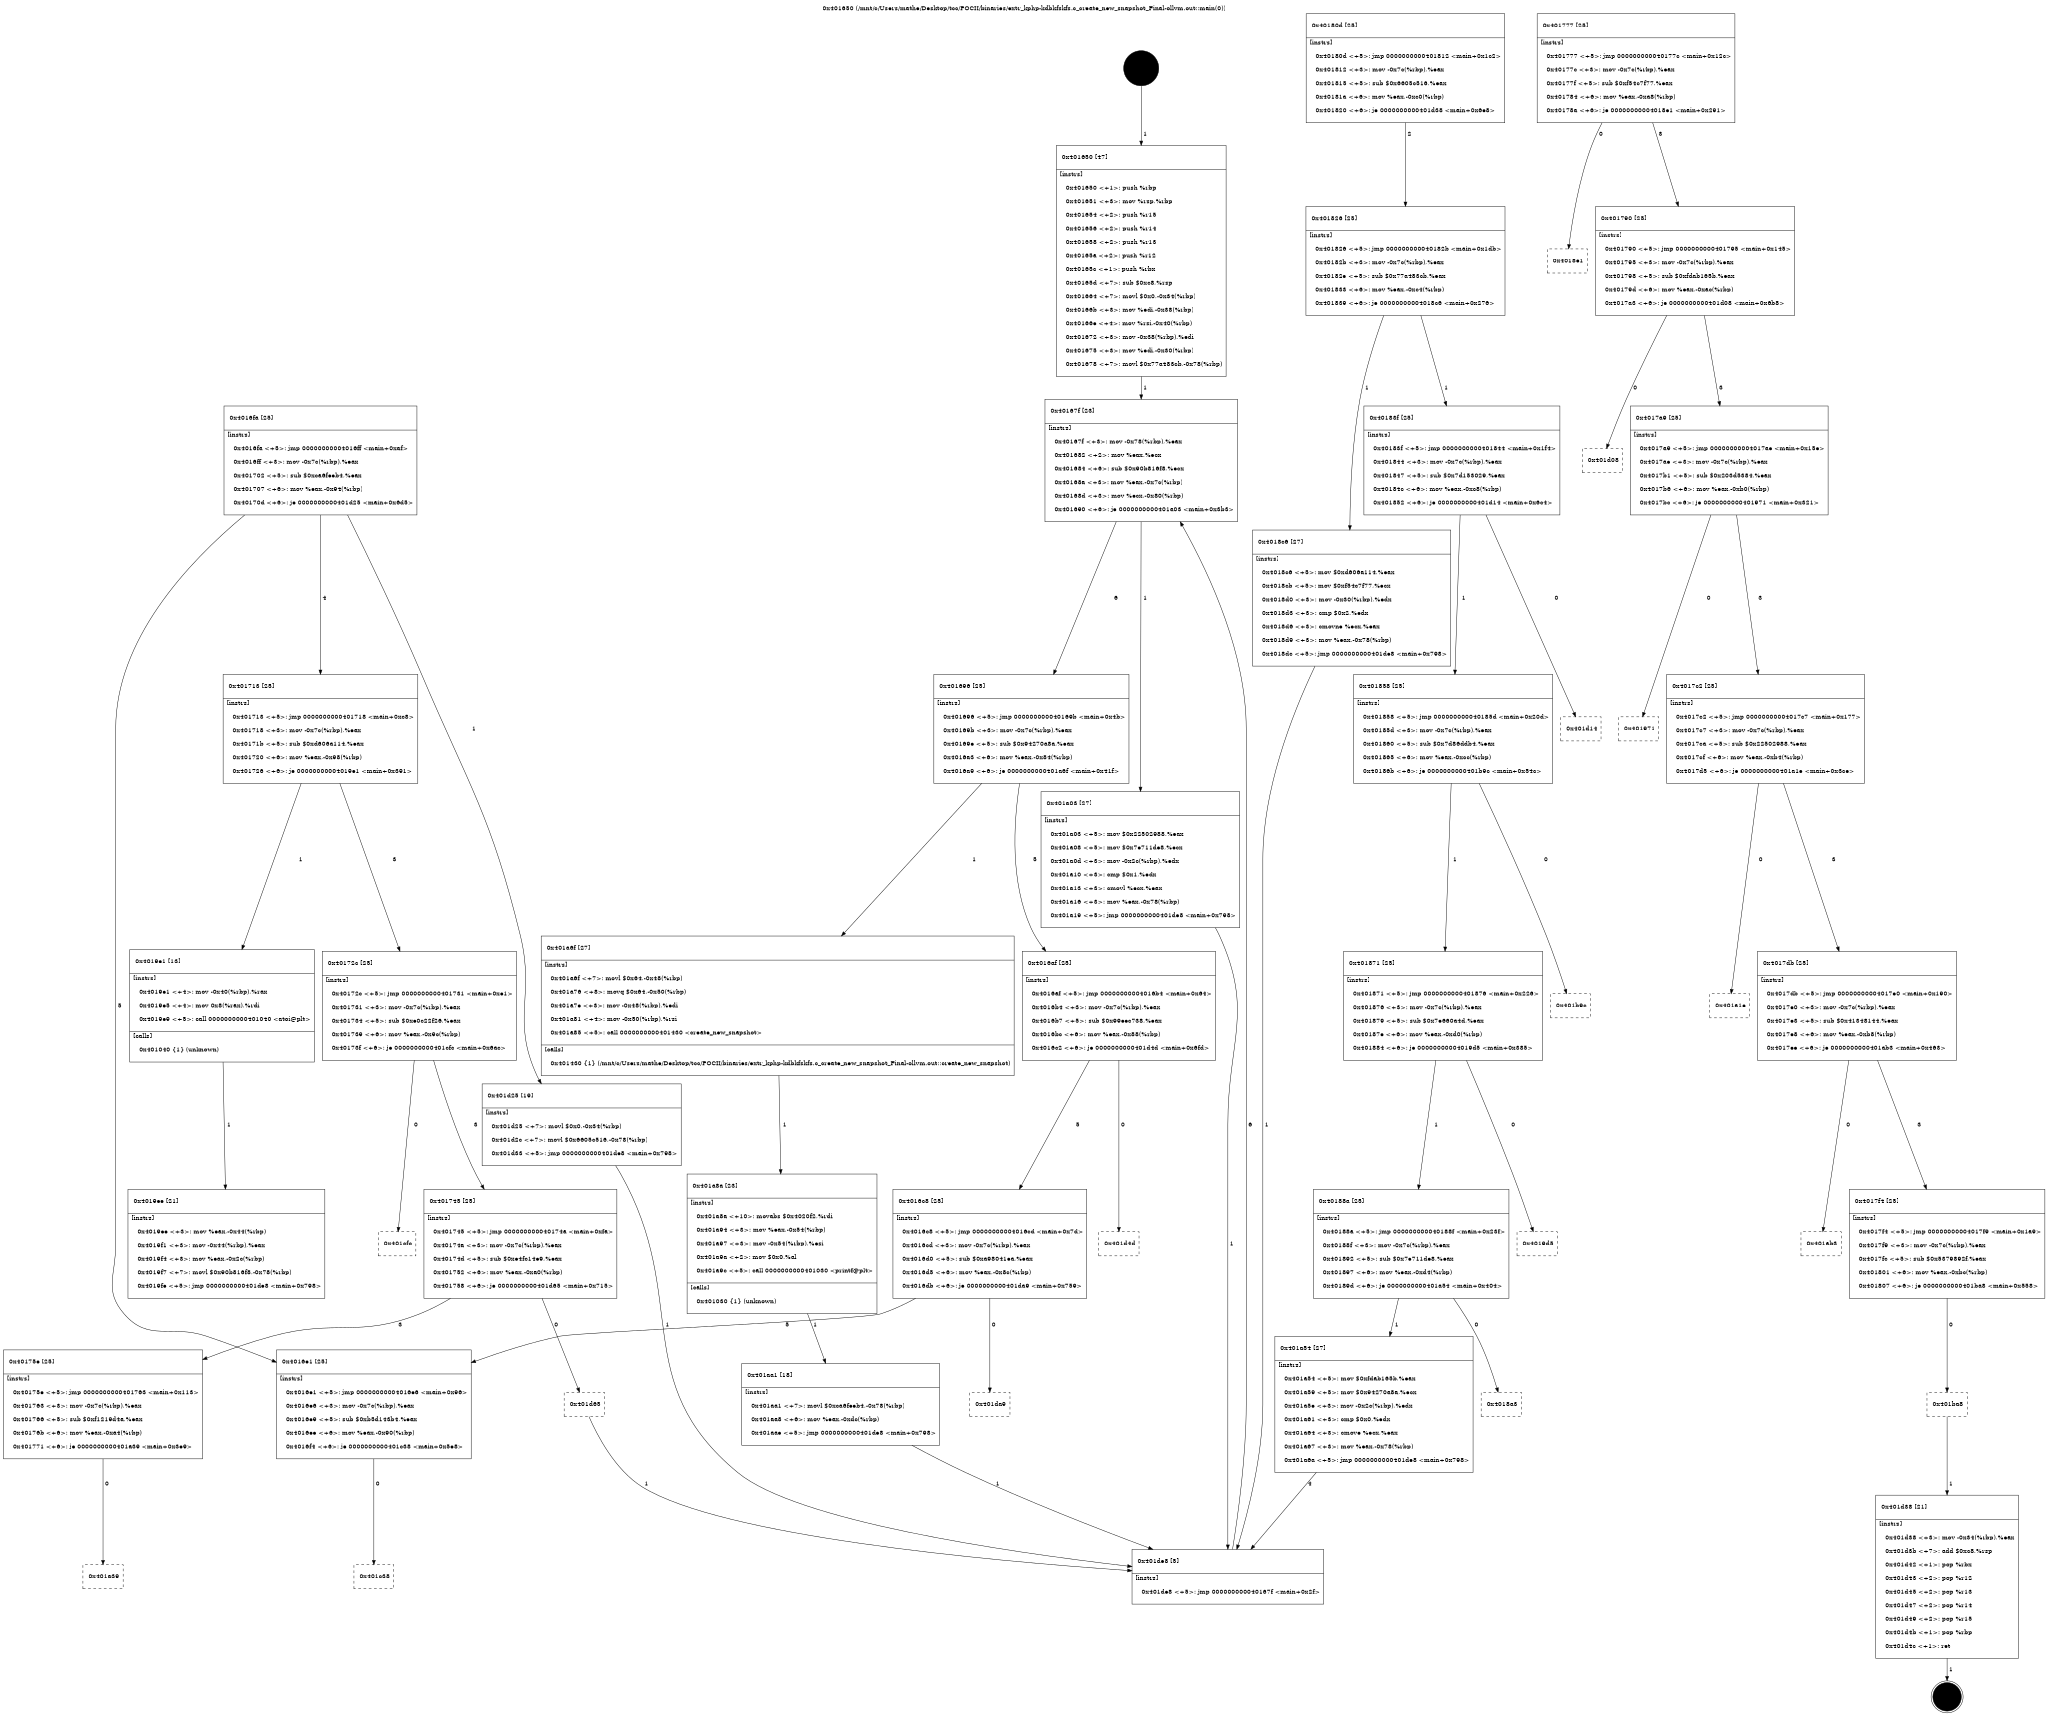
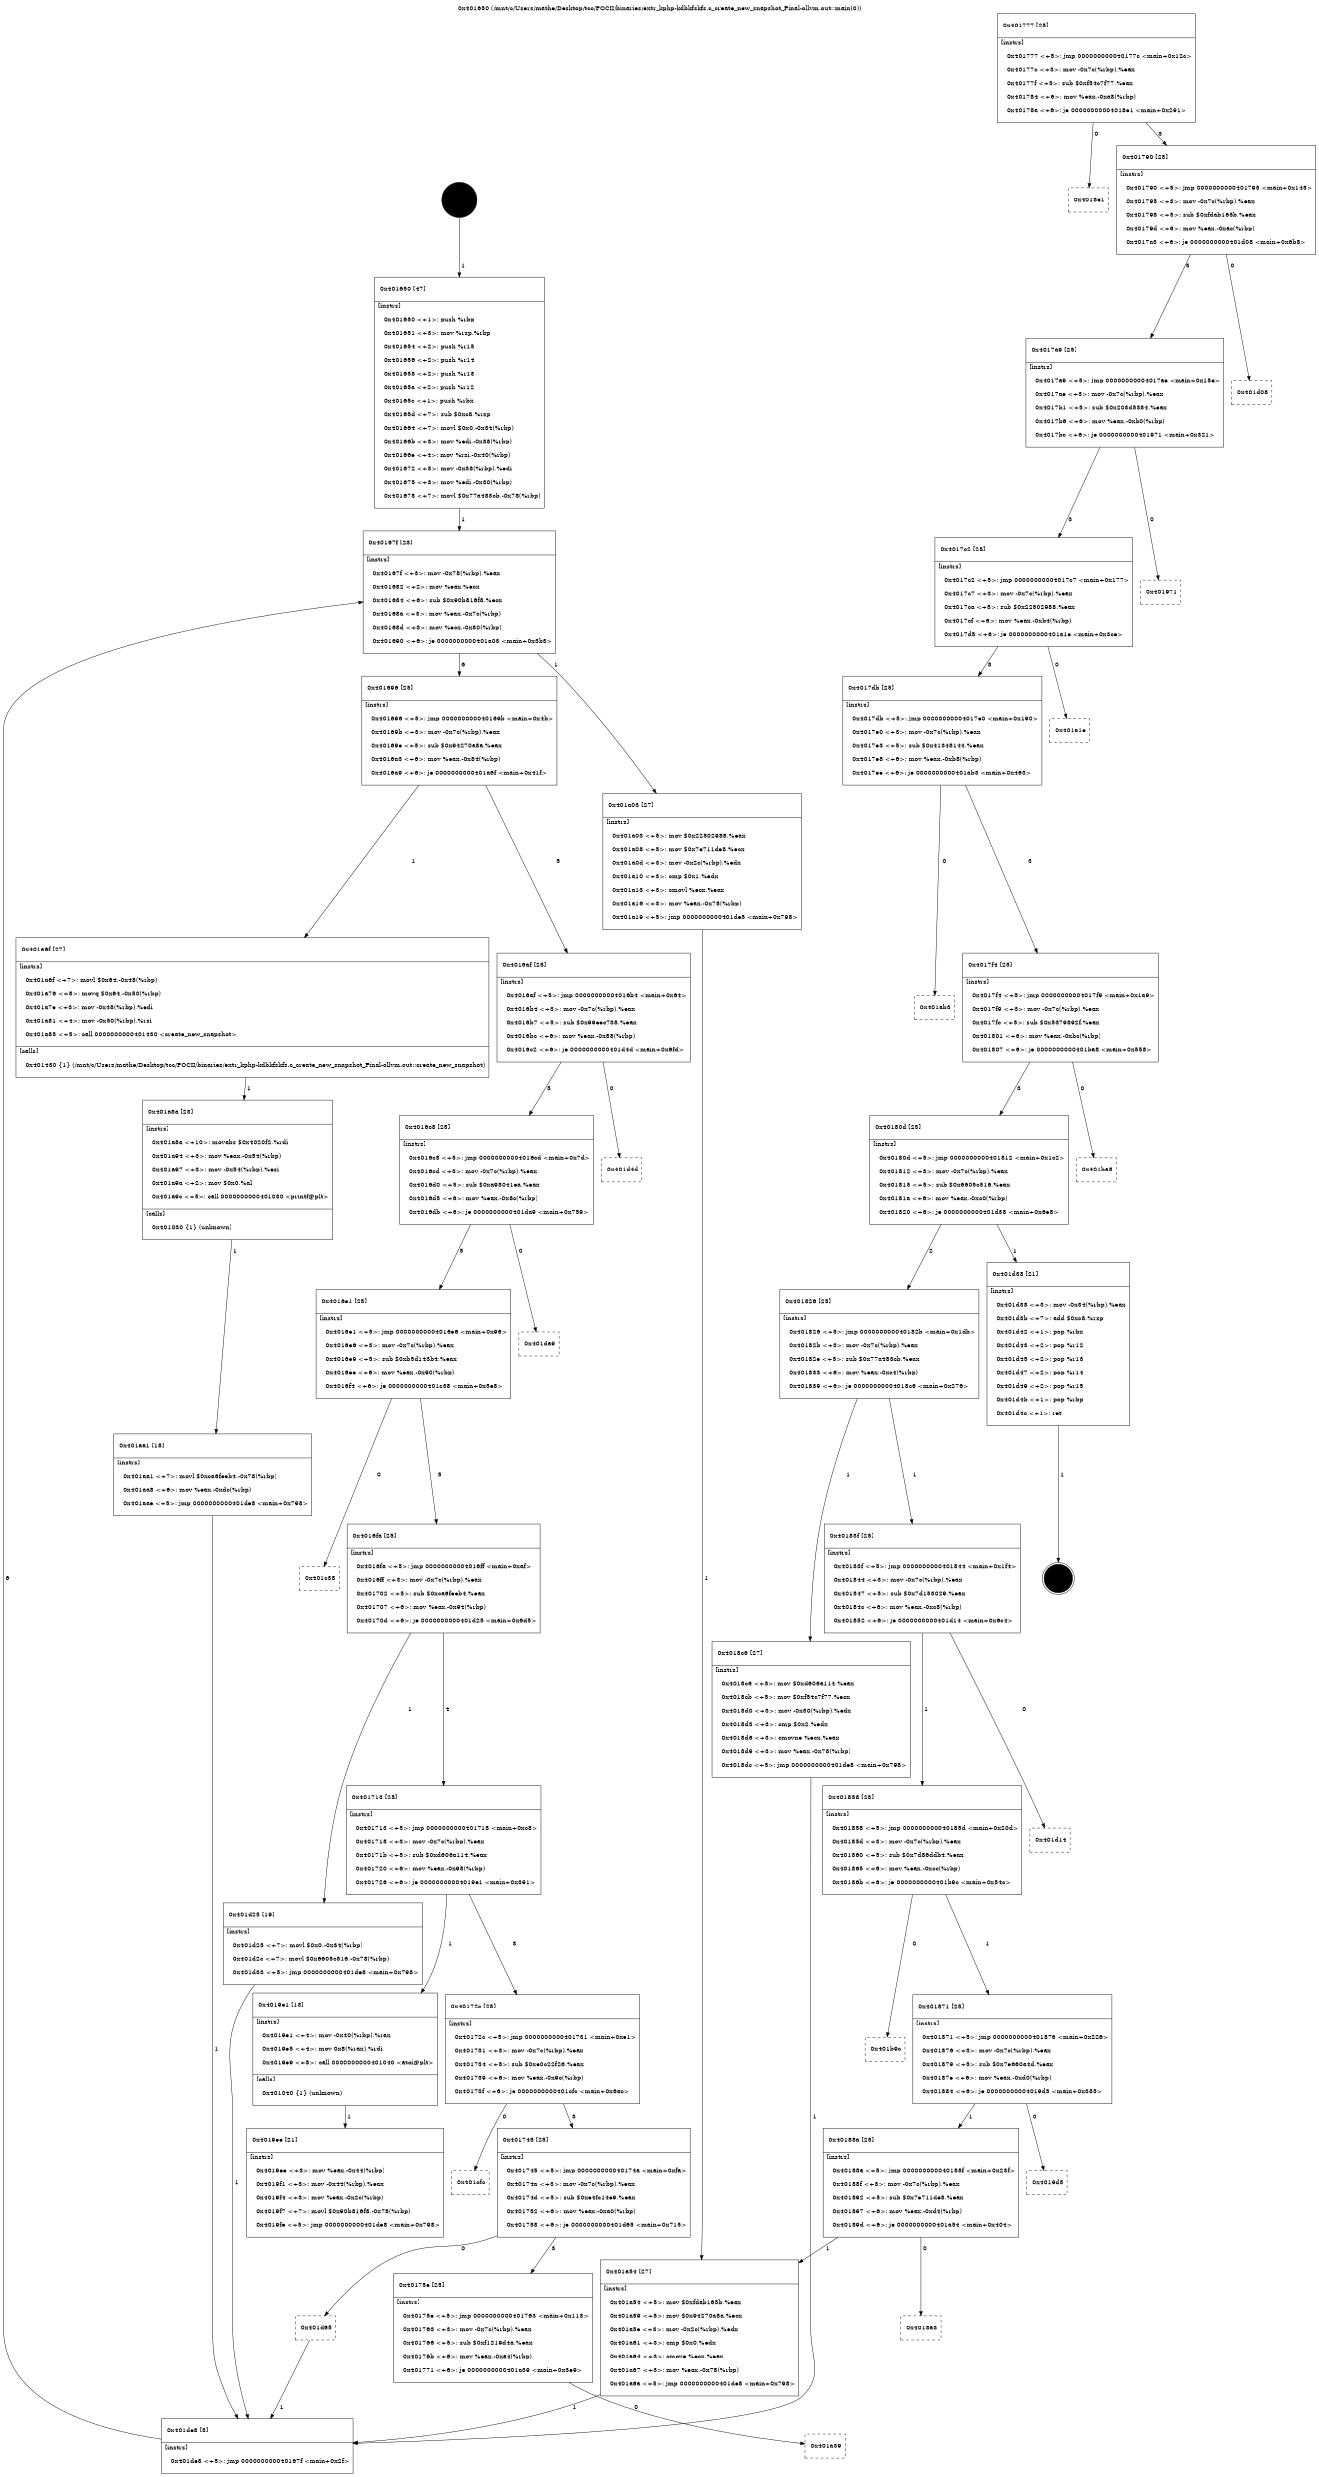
(116, 973) -> (428, 1459)
none -> (1016, 1087)
(1228, 1234) -> (703, 1592)
(1947, 1453) -> (1006, 1241)
(1309, 1484) -> (574, 2407)
